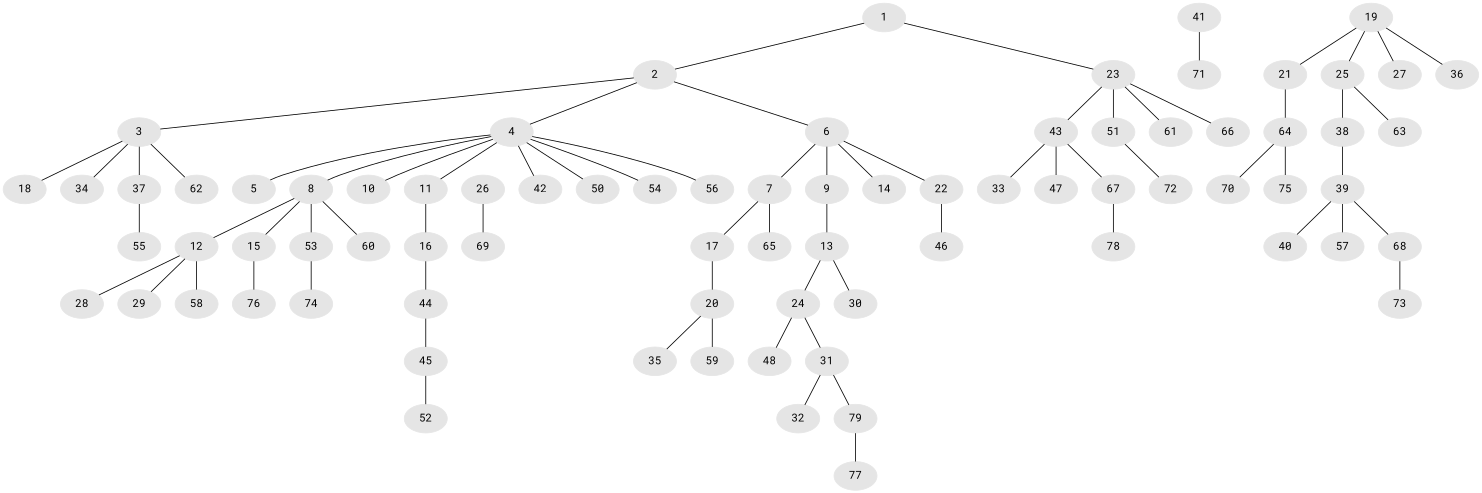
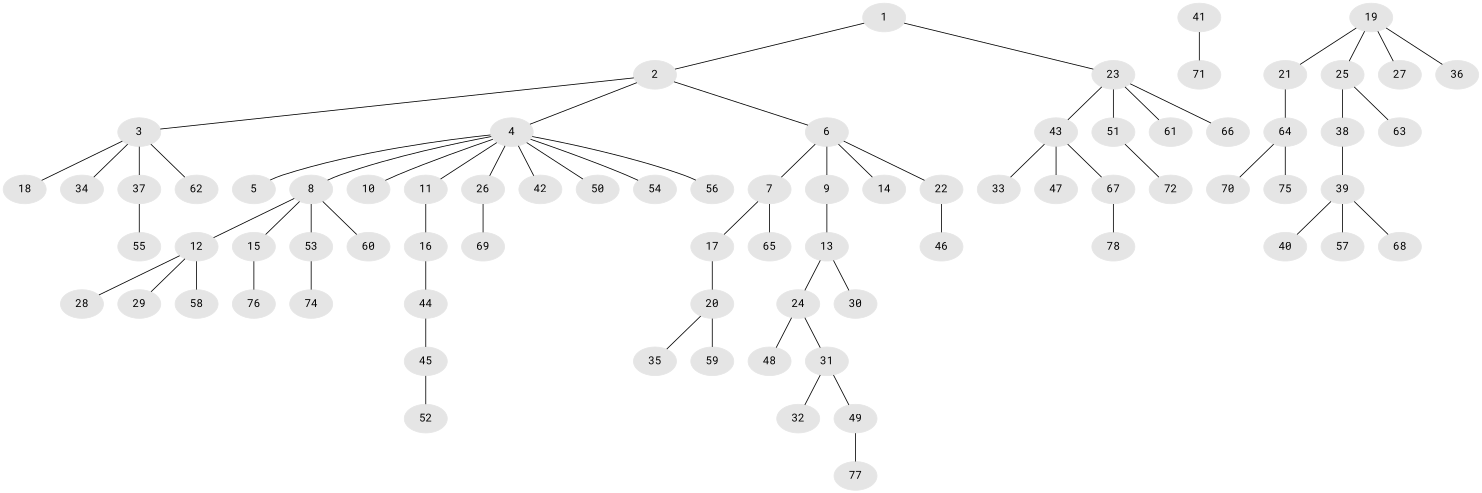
none -> (497, 161)
(1400, 304) -> none
(856, 419) -> (856, 419)
